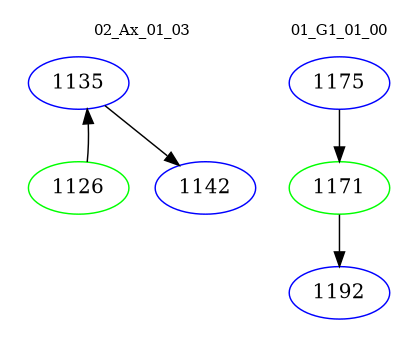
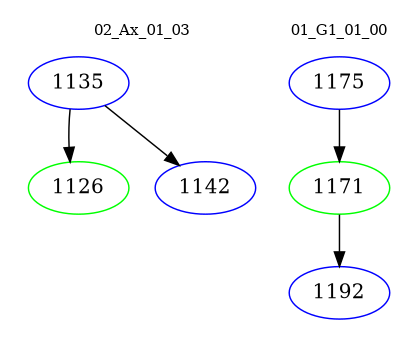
(88, 143) -> (69, 128)
